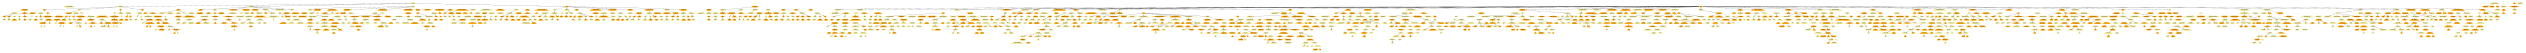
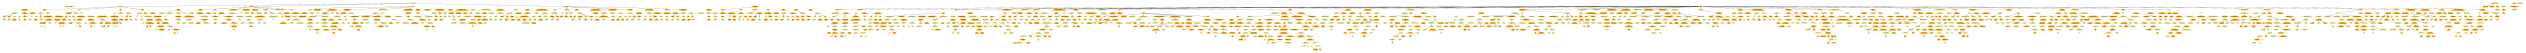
(382, 10) -> (382, 10)
(2514, 13) -> none
